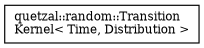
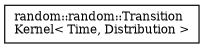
(102, 24) -> (102, 24)
